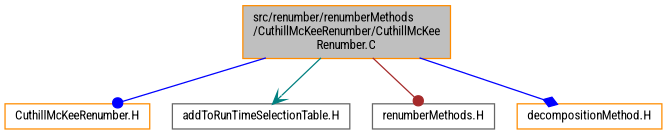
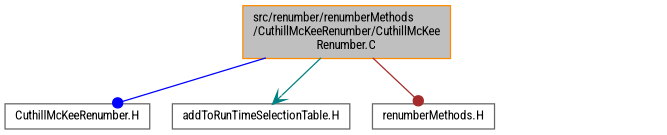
(77, 116) -> (77, 116)
(590, 116) -> none
